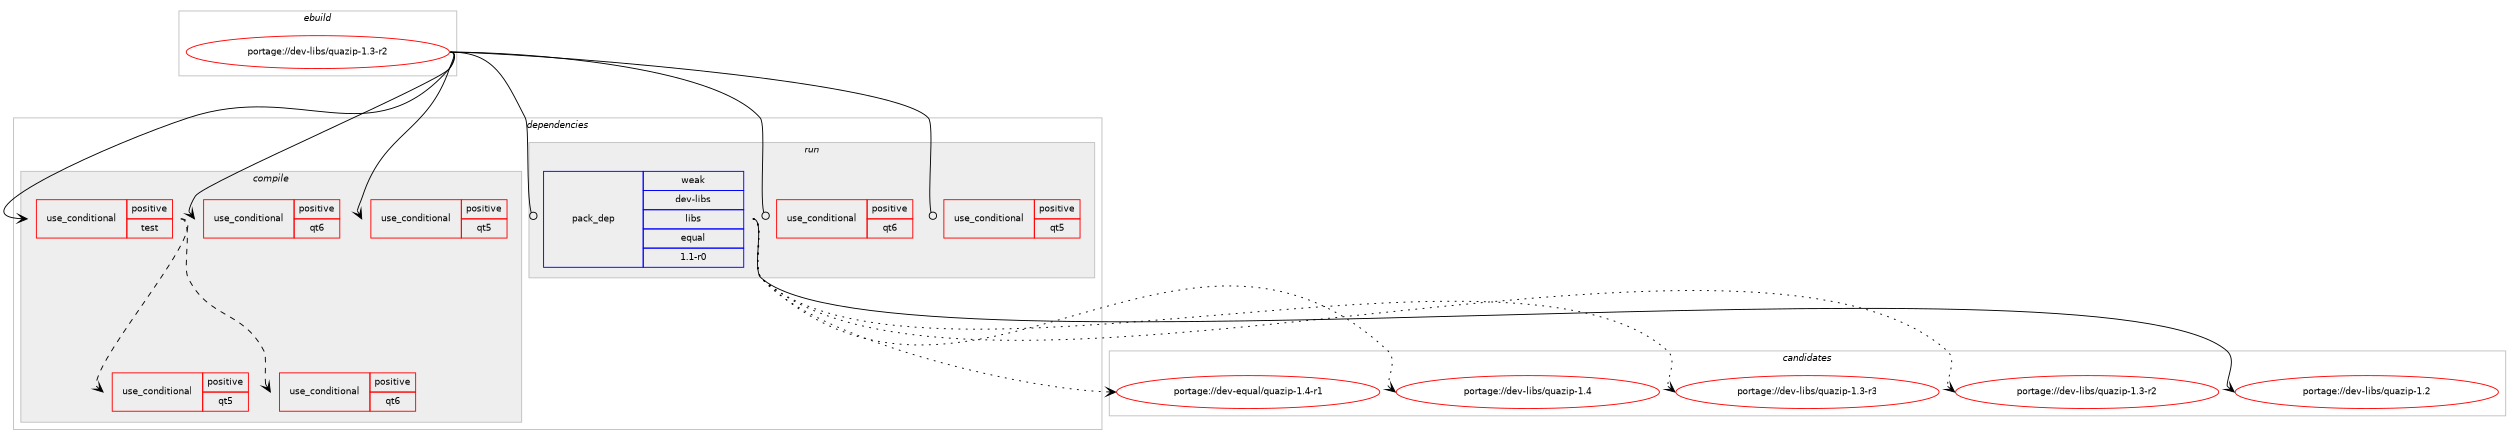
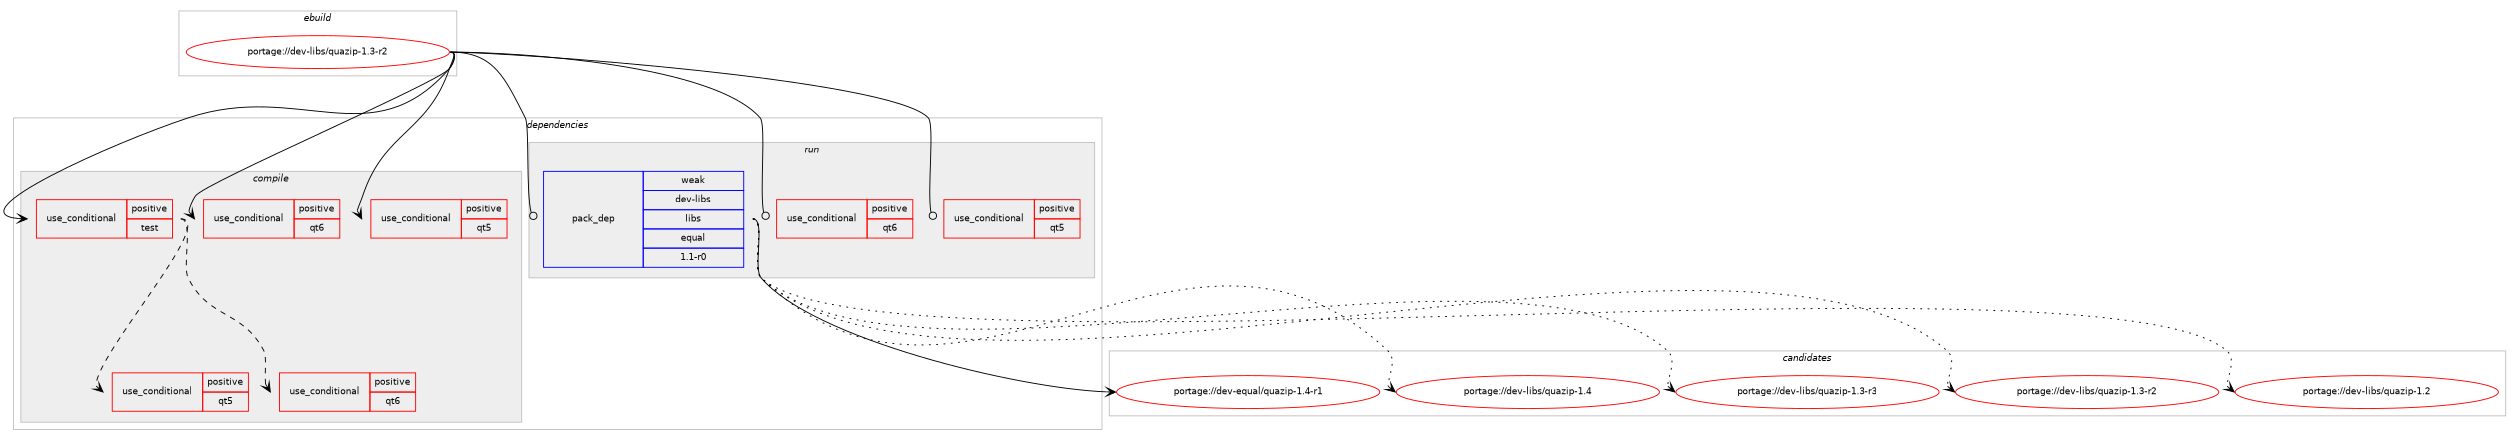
(1481, 315) -> (1481, 315)
(896, 349) -> (896, 349)
